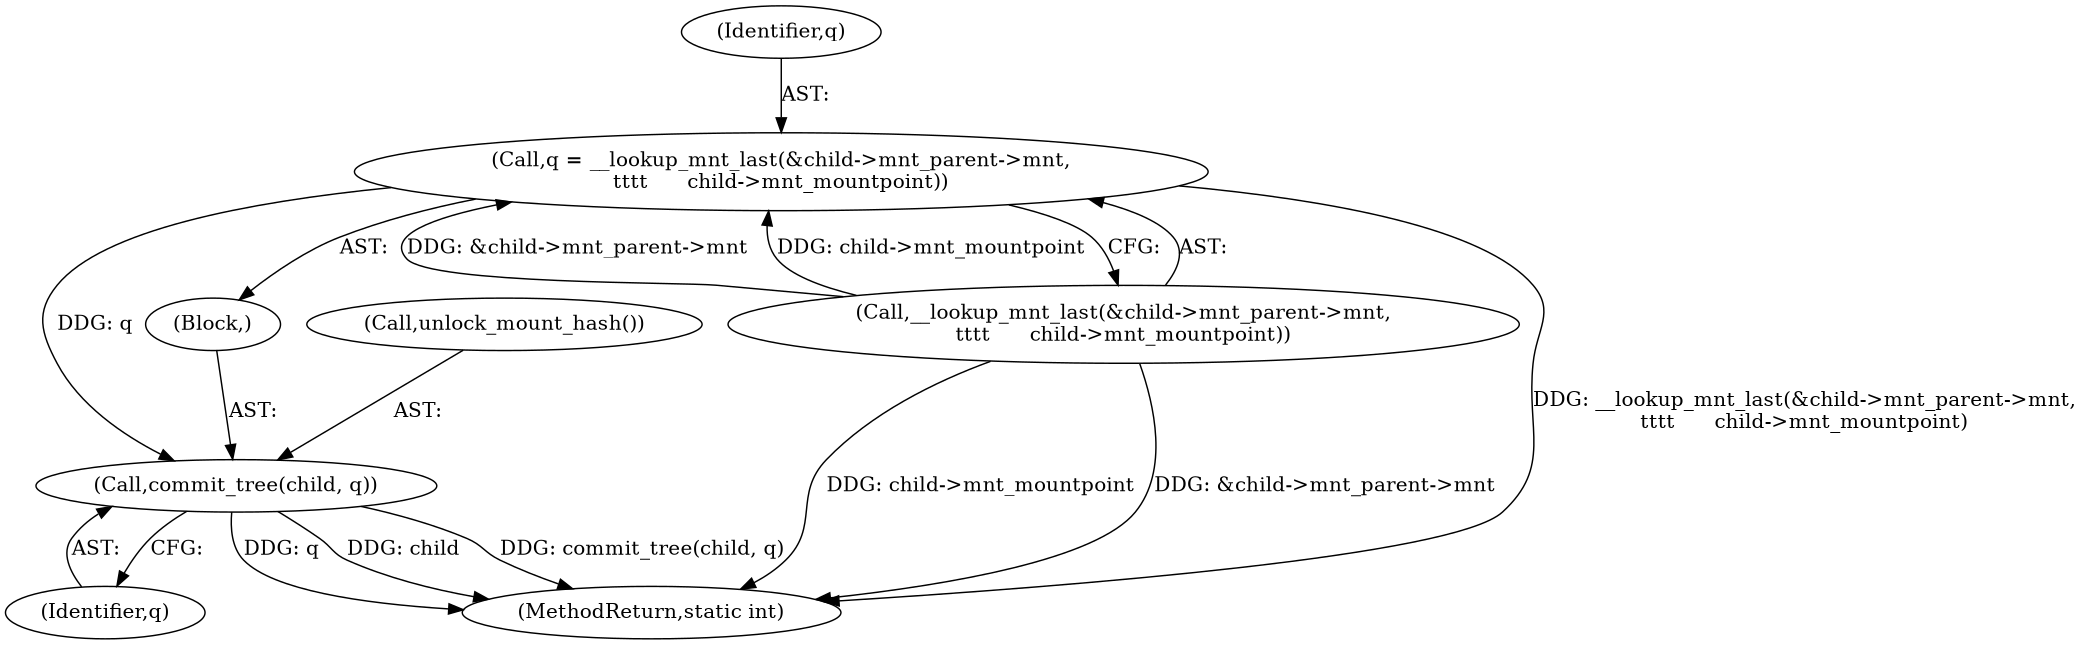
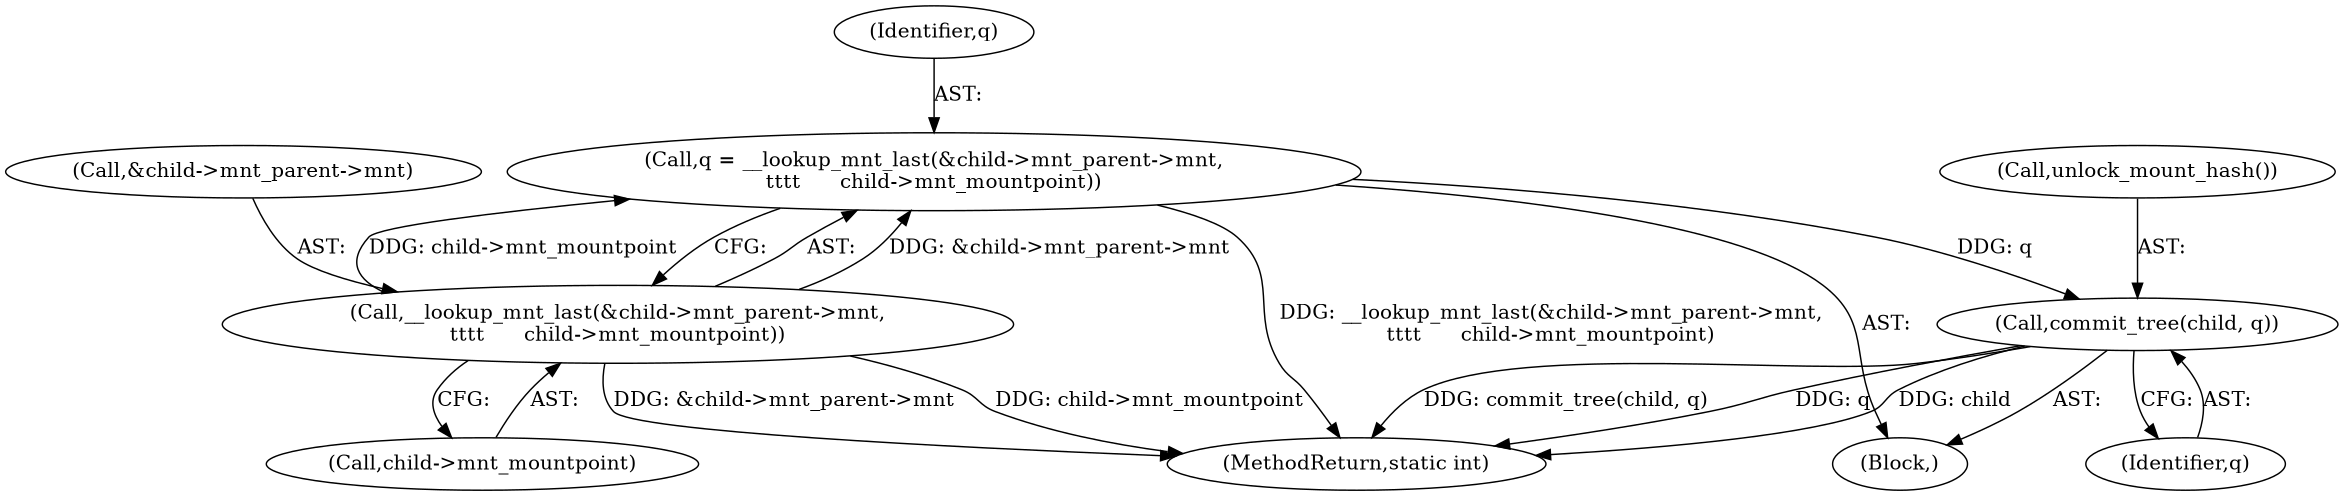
none -> (244, 172)
(224, 398) -> (2037, 400)
none -> (482, 464)
